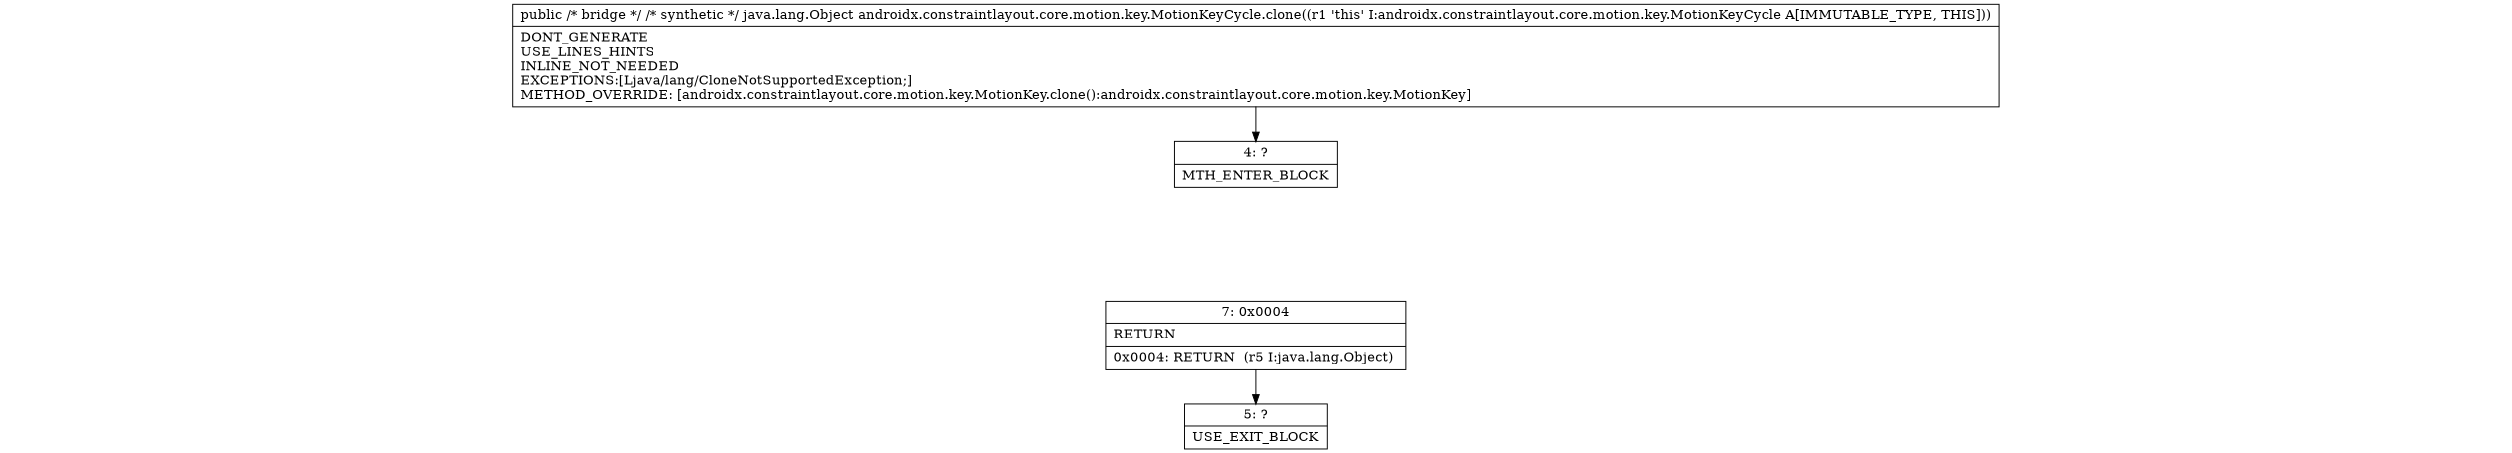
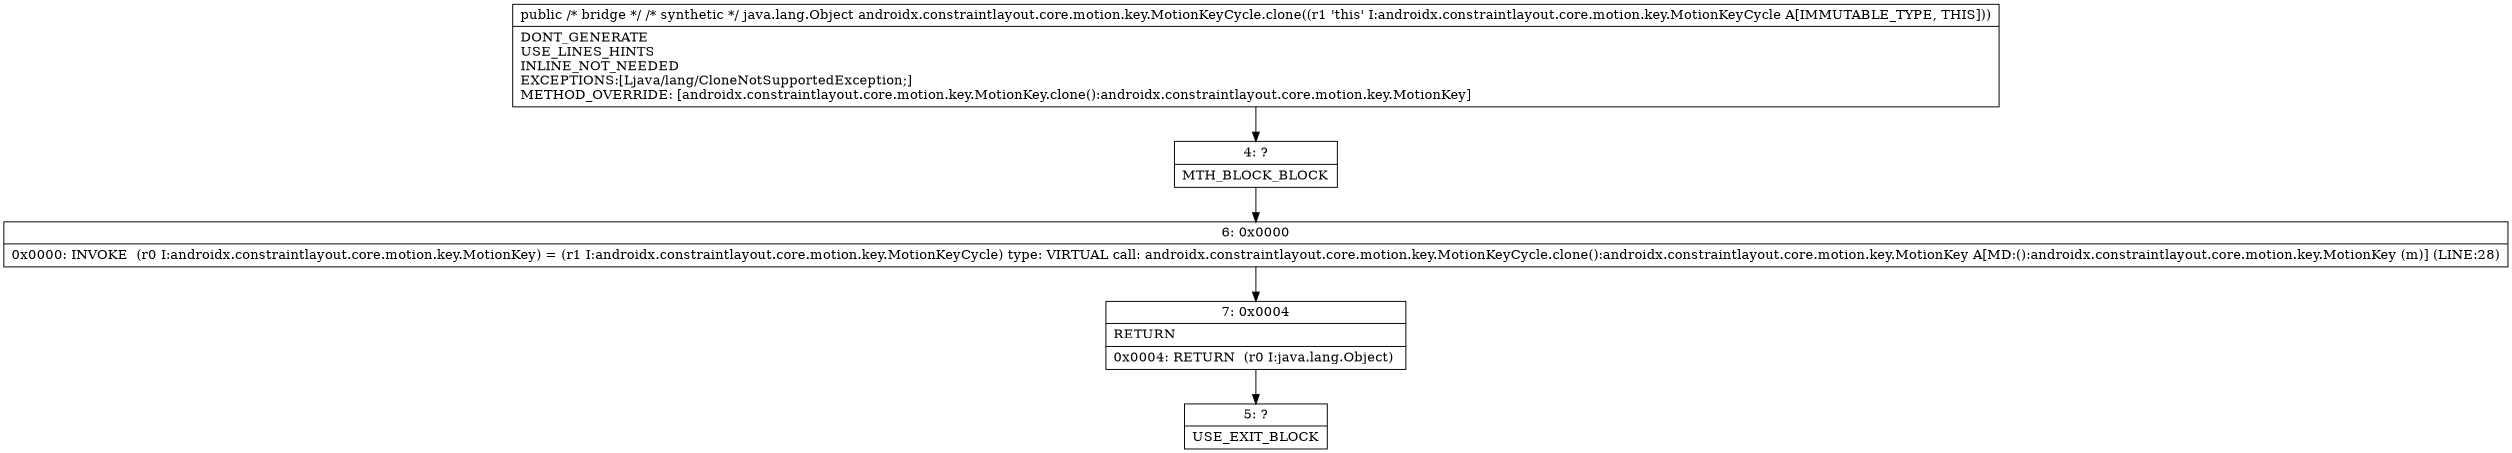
(1256, 175) -> (1255, 175)
none -> (1256, 244)
(1256, 357) -> (1256, 357)
